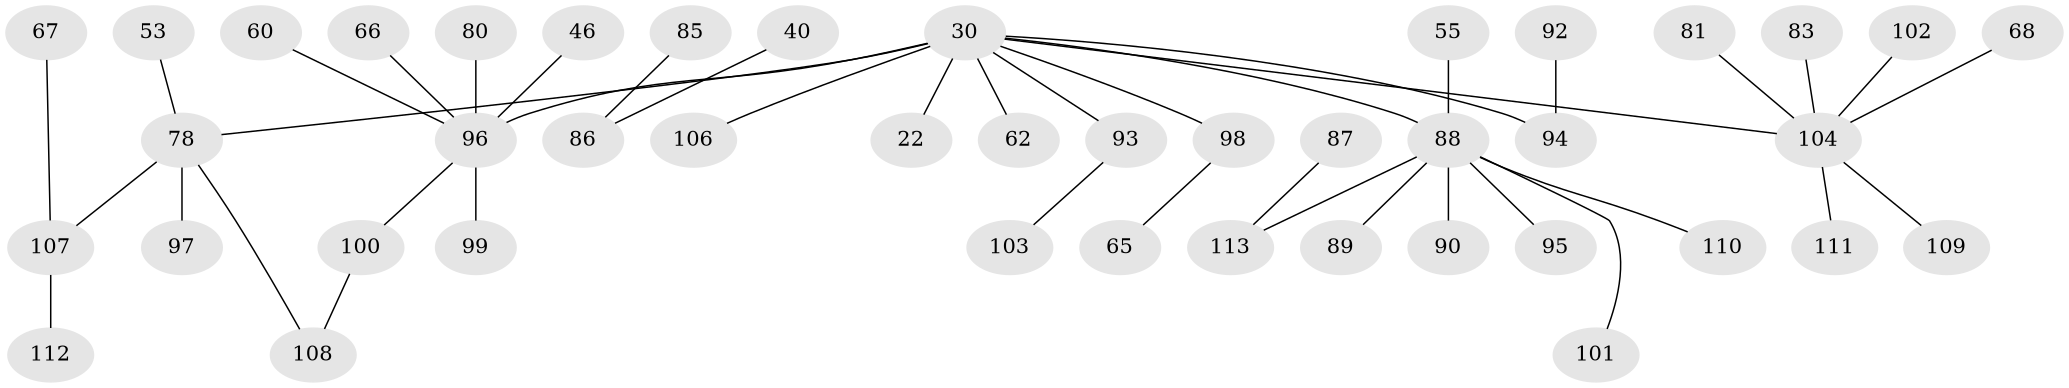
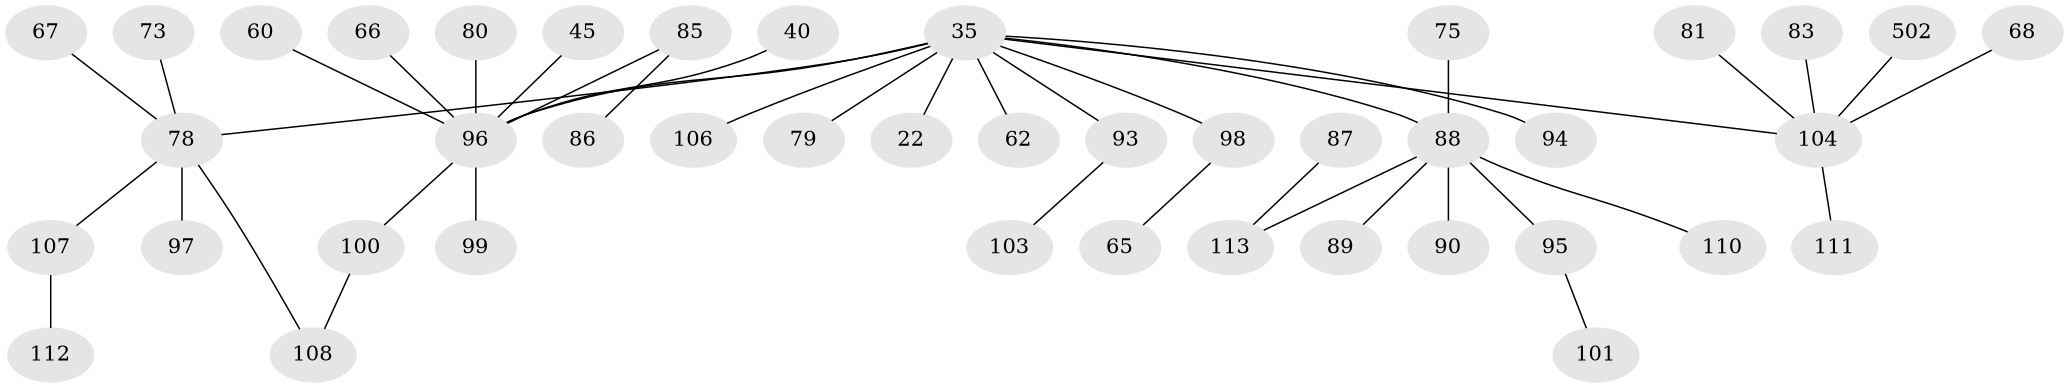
(154, 33) -> (154, 33)
(583, 33) -> (583, 33)
(965, 33) -> (965, 33)
(1448, 33) -> (1448, 33)
(1556, 33) -> none
(1912, 33) -> (1912, 33)
none -> (587, 85)
(676, 94) -> (637, 87)
(48, 140) -> (114, 87)
none -> (804, 140)
(1595, 213) -> (1576, 301)
(1947, 248) -> none
